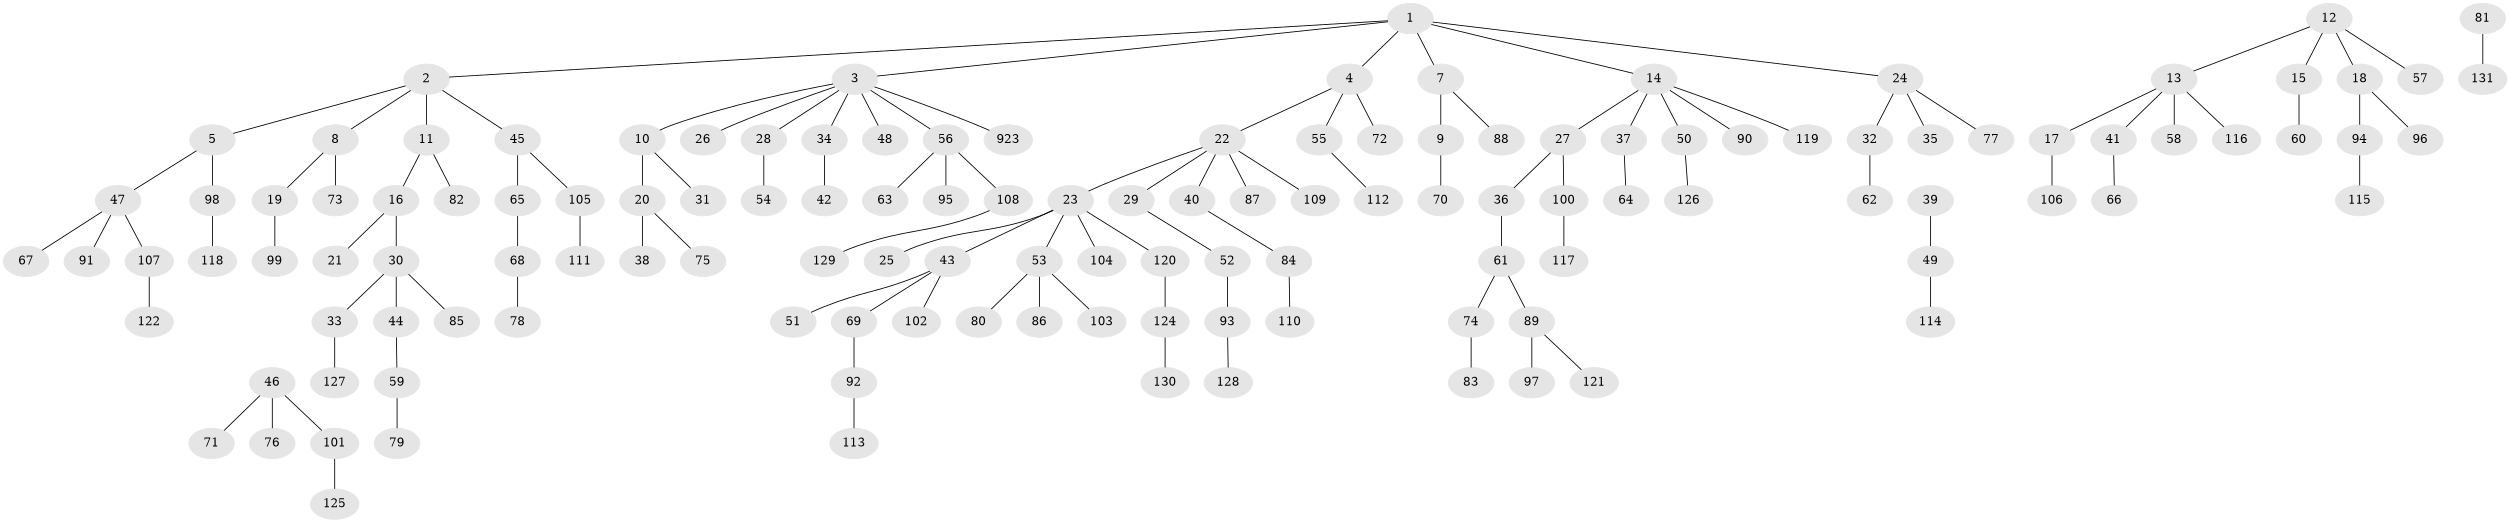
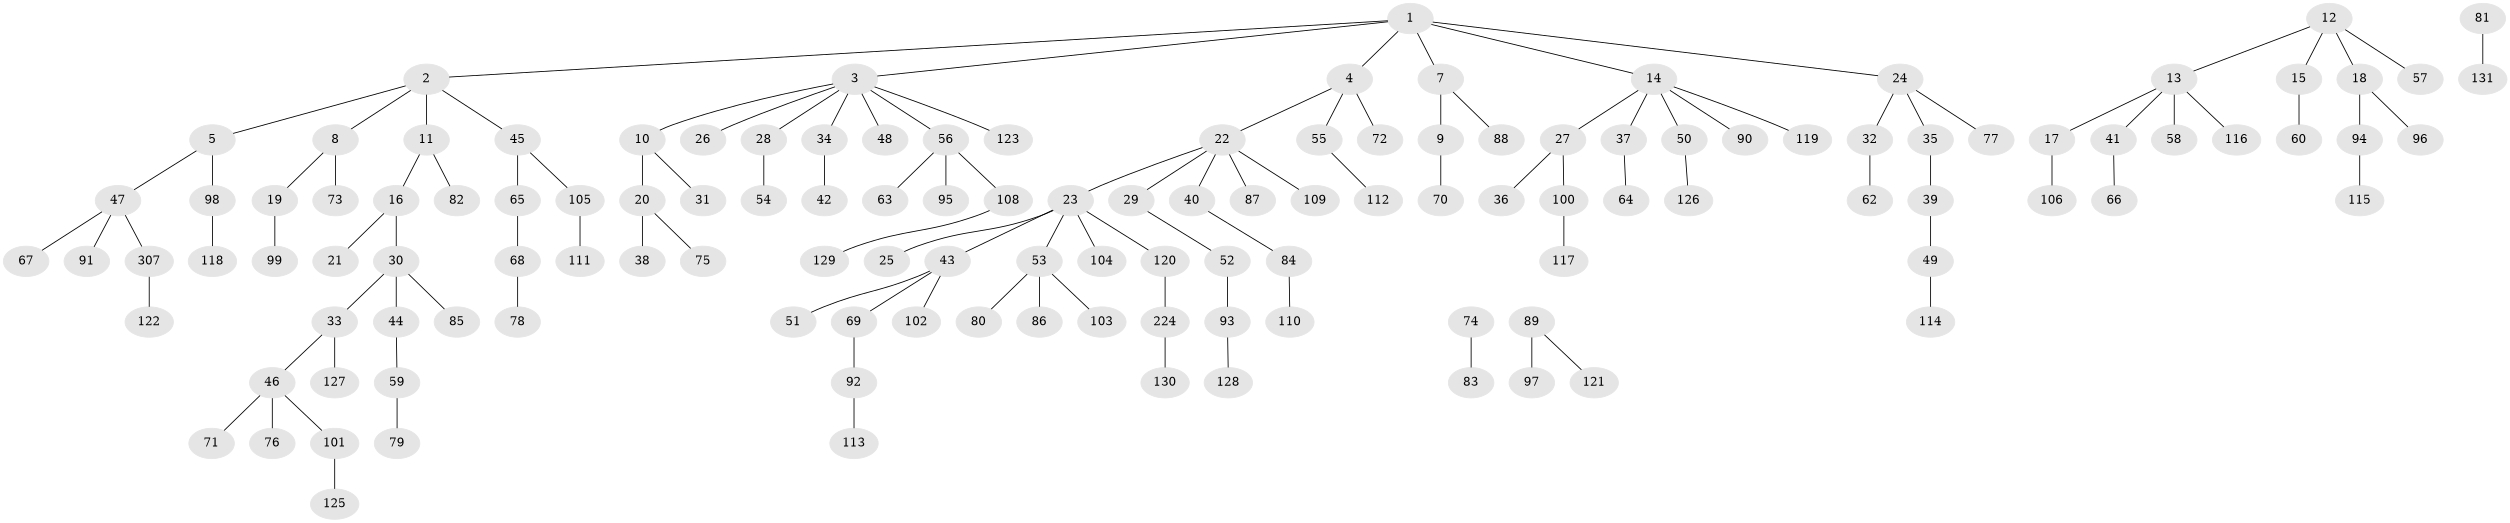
(1008, 140) -> (1008, 140)
none -> (1931, 170)
(149, 261) -> (149, 261)
(1501, 261) -> none
(1165, 322) -> (1165, 322)
none -> (303, 352)
